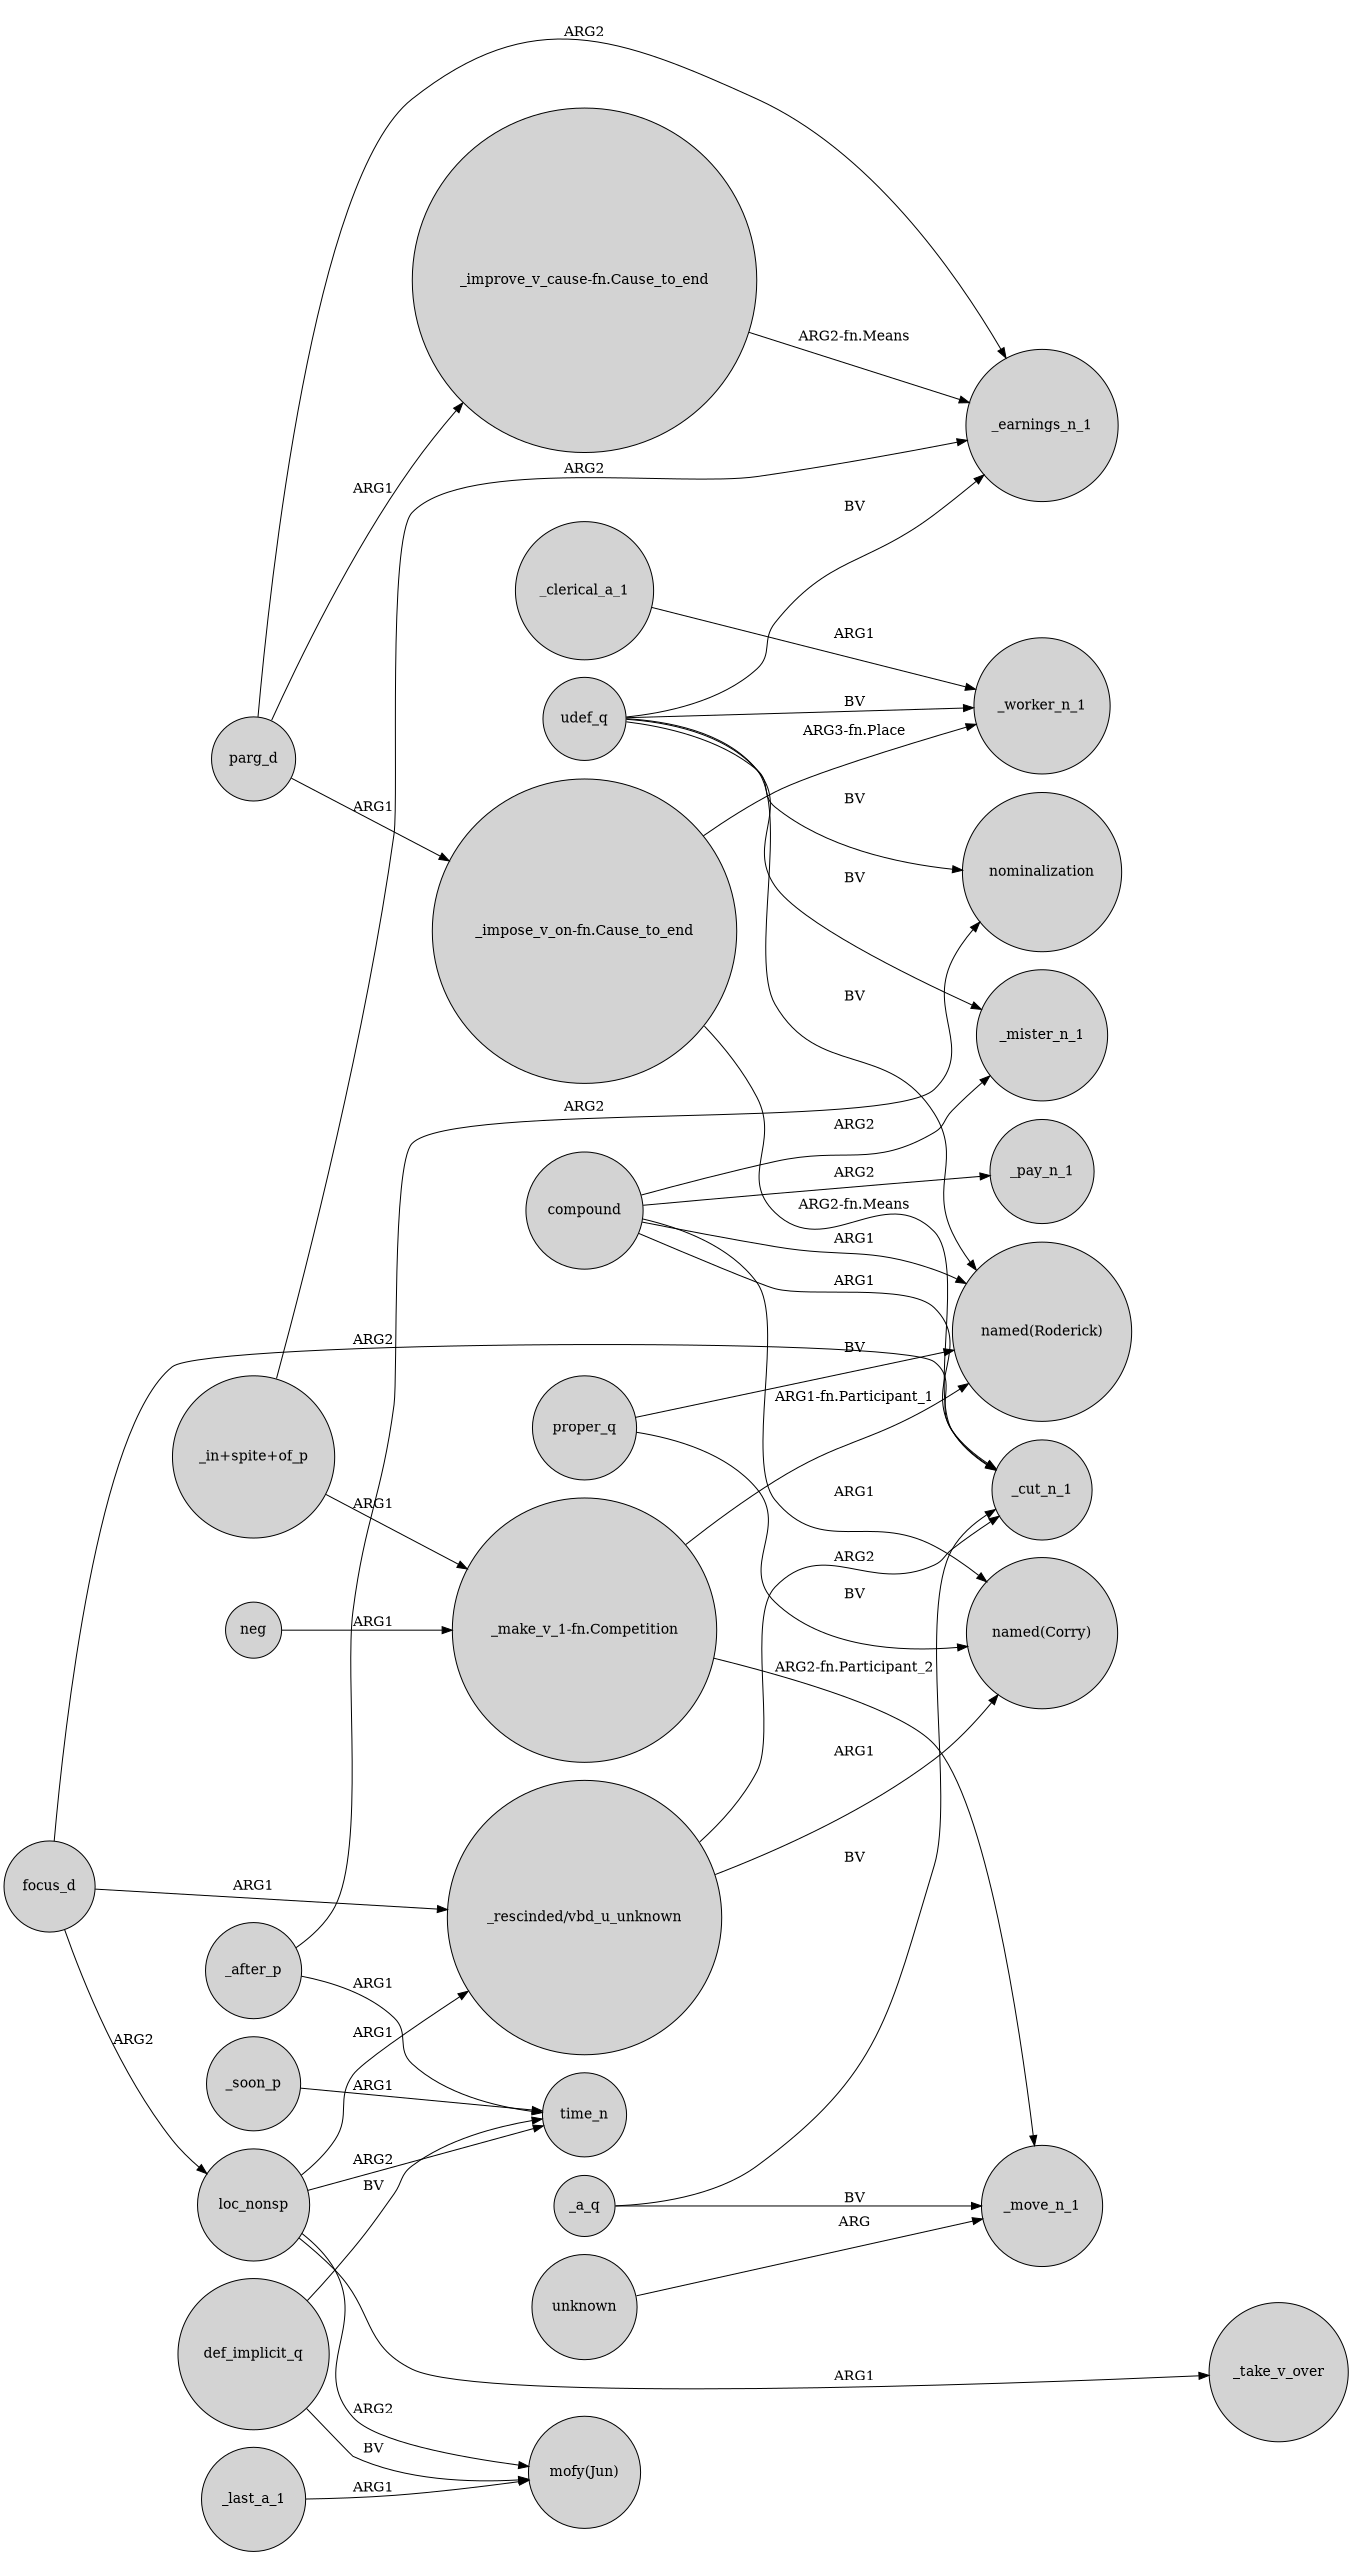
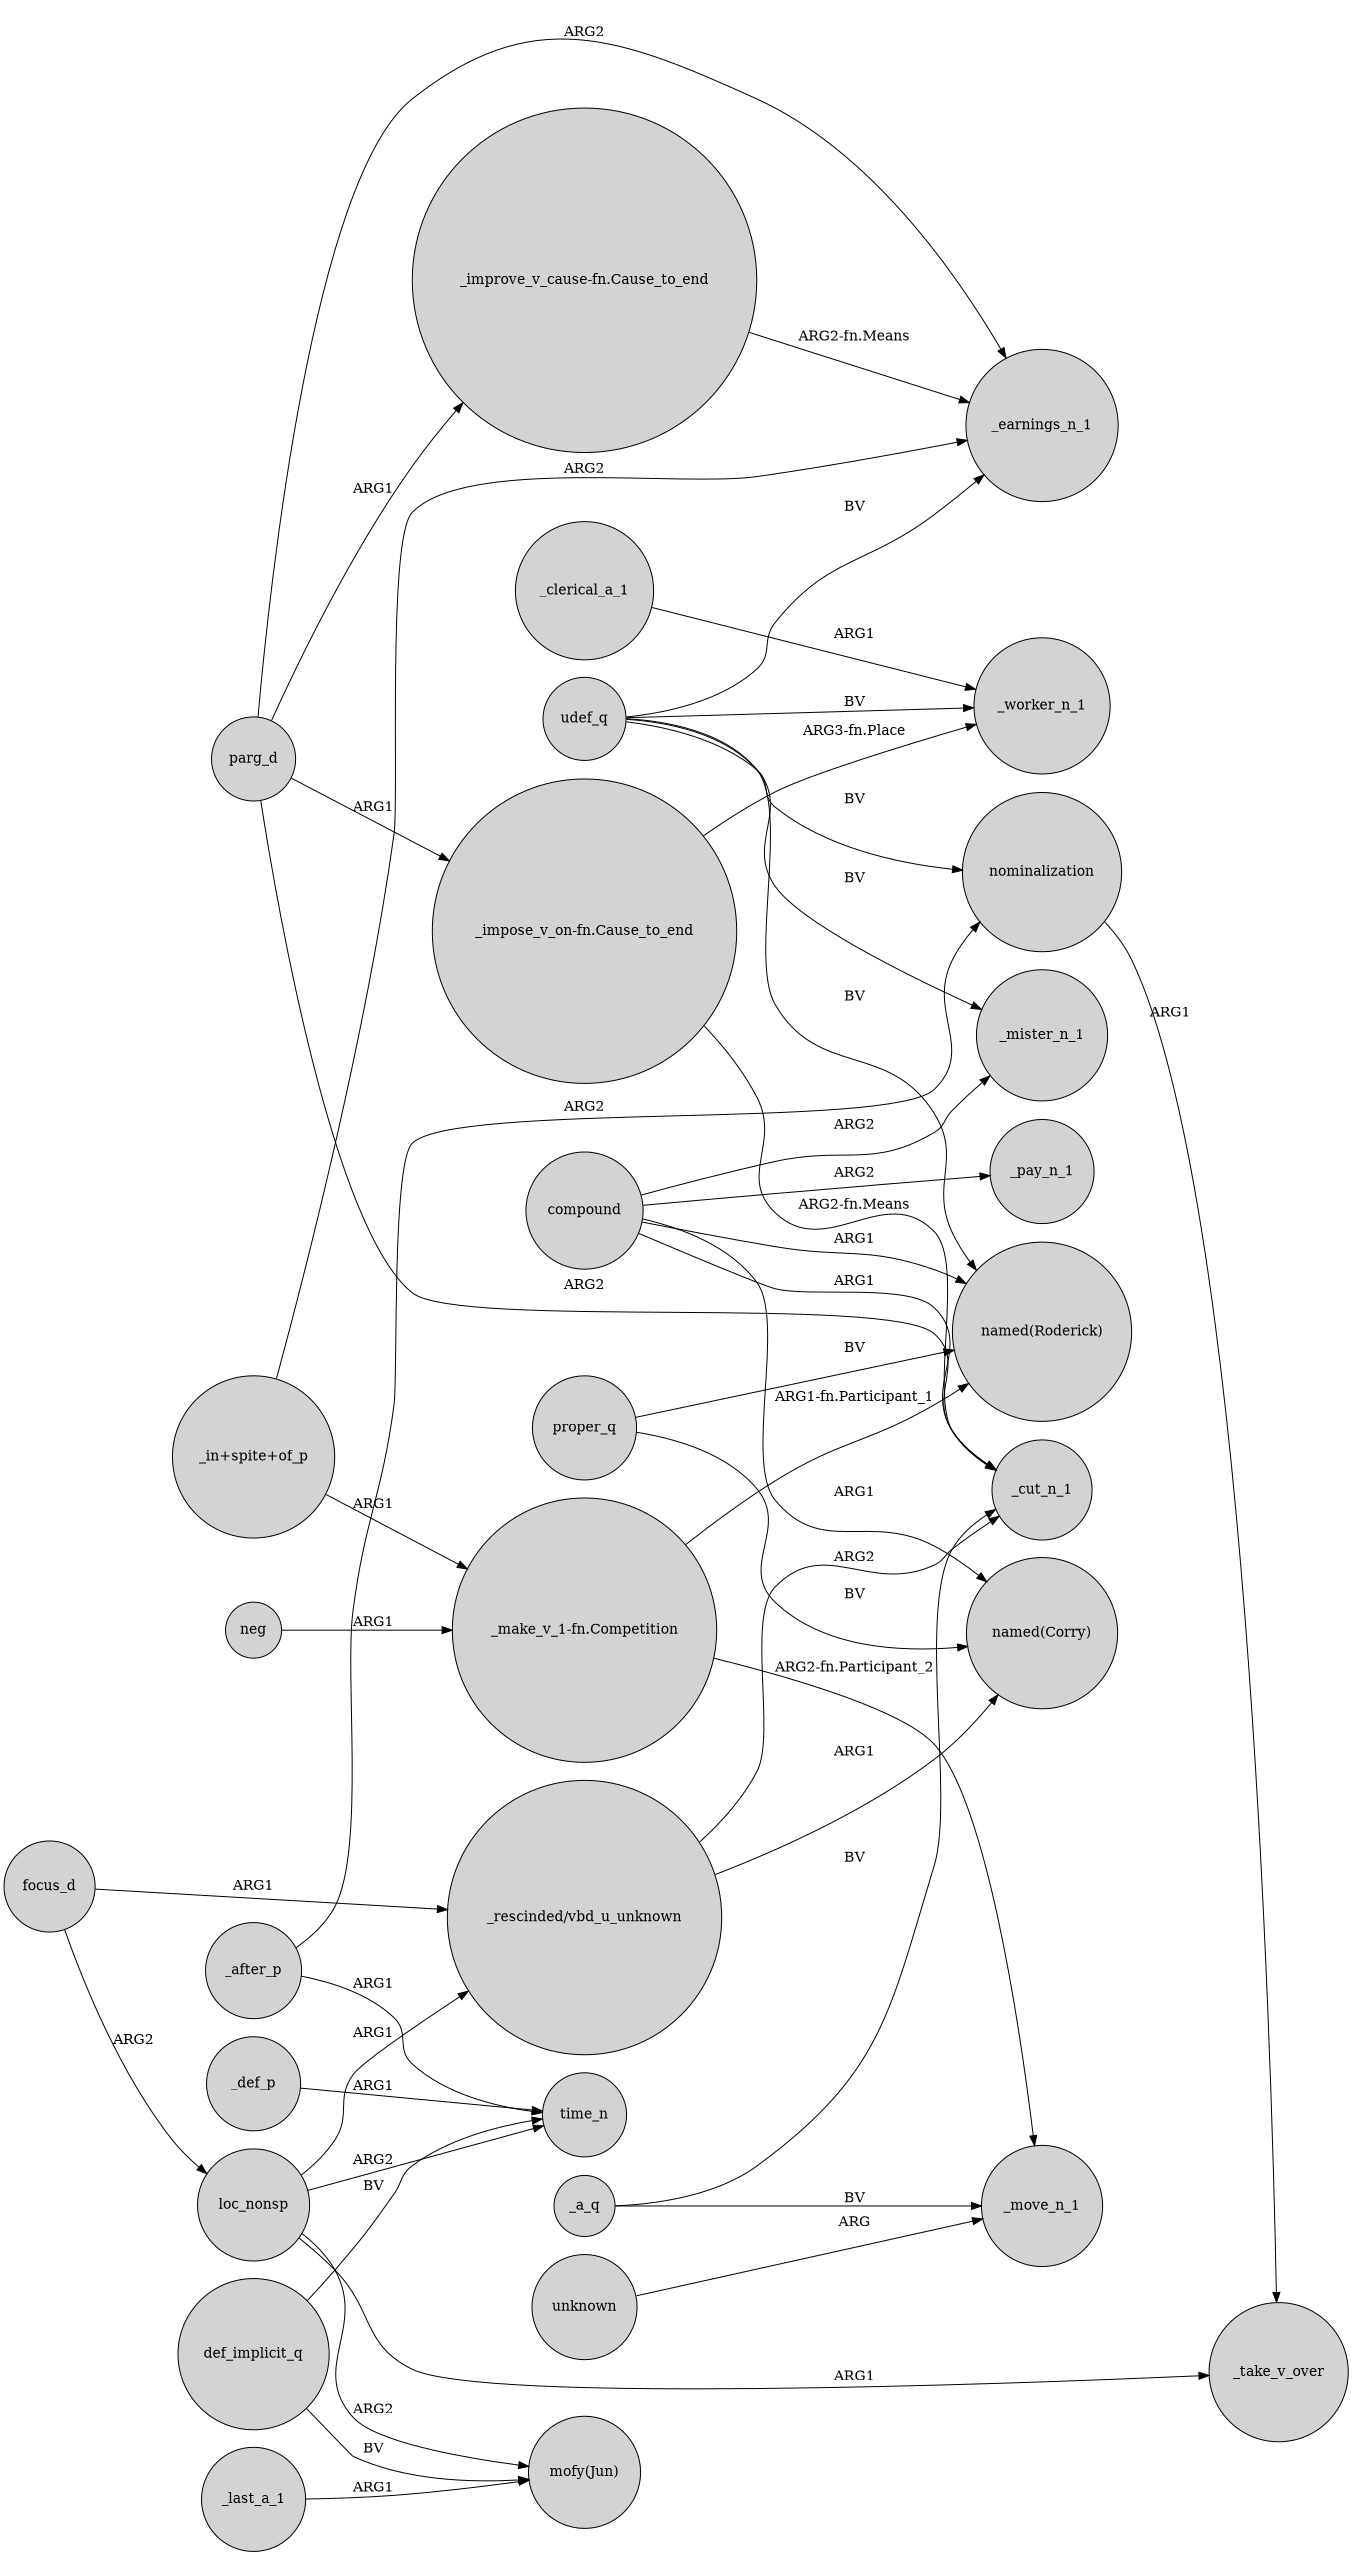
(367, 1349) -> (489, 1307)
none -> (1243, 1597)
(254, 2084) -> (254, 2084)
